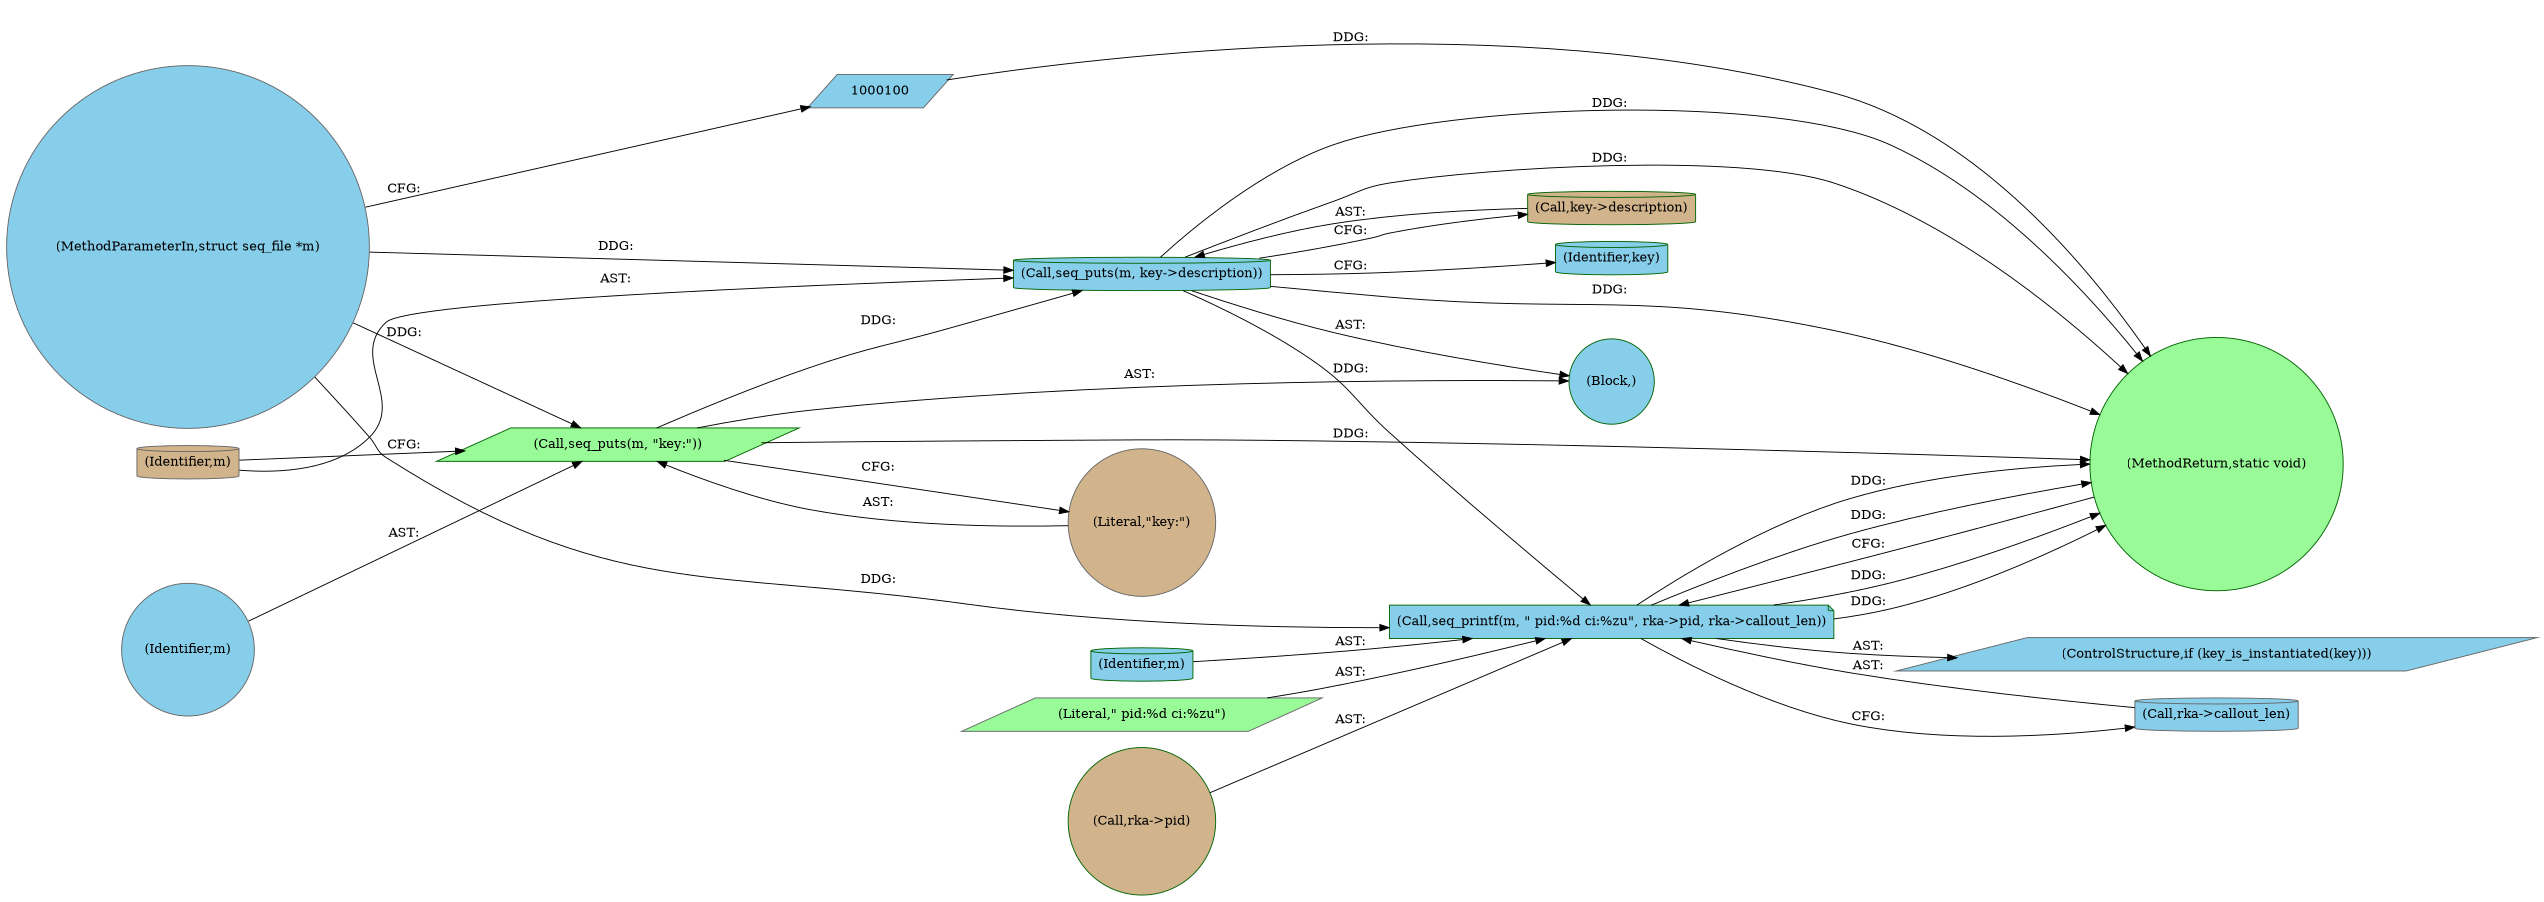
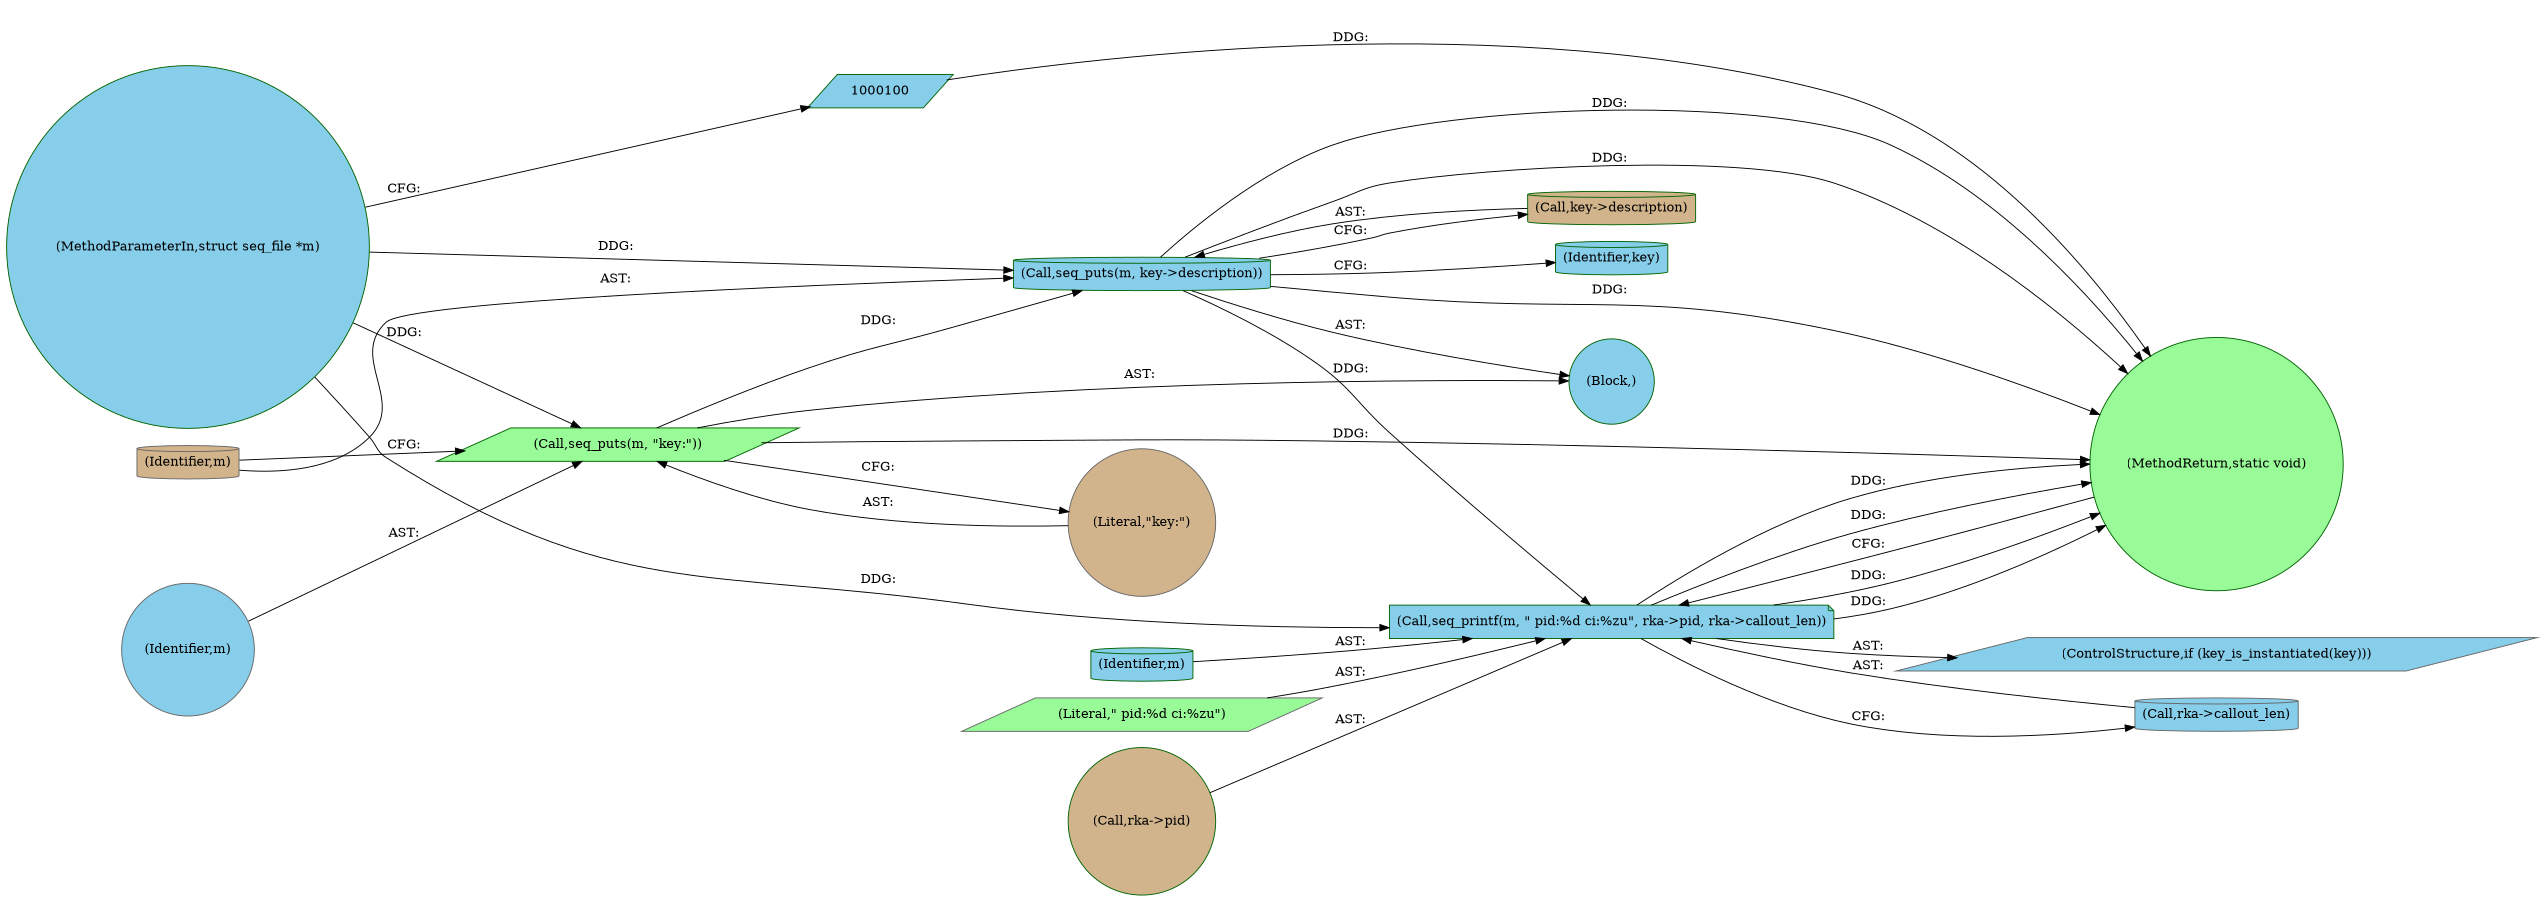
(880, 91) -> (880, 91)
(188, 247) -> (188, 247)
